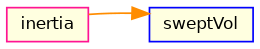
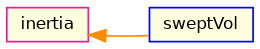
(110, 13) -> (128, 36)
